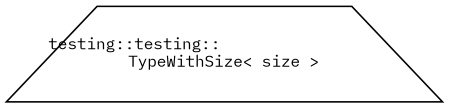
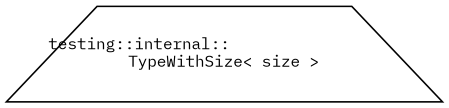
(224, 54) -> (224, 54)
